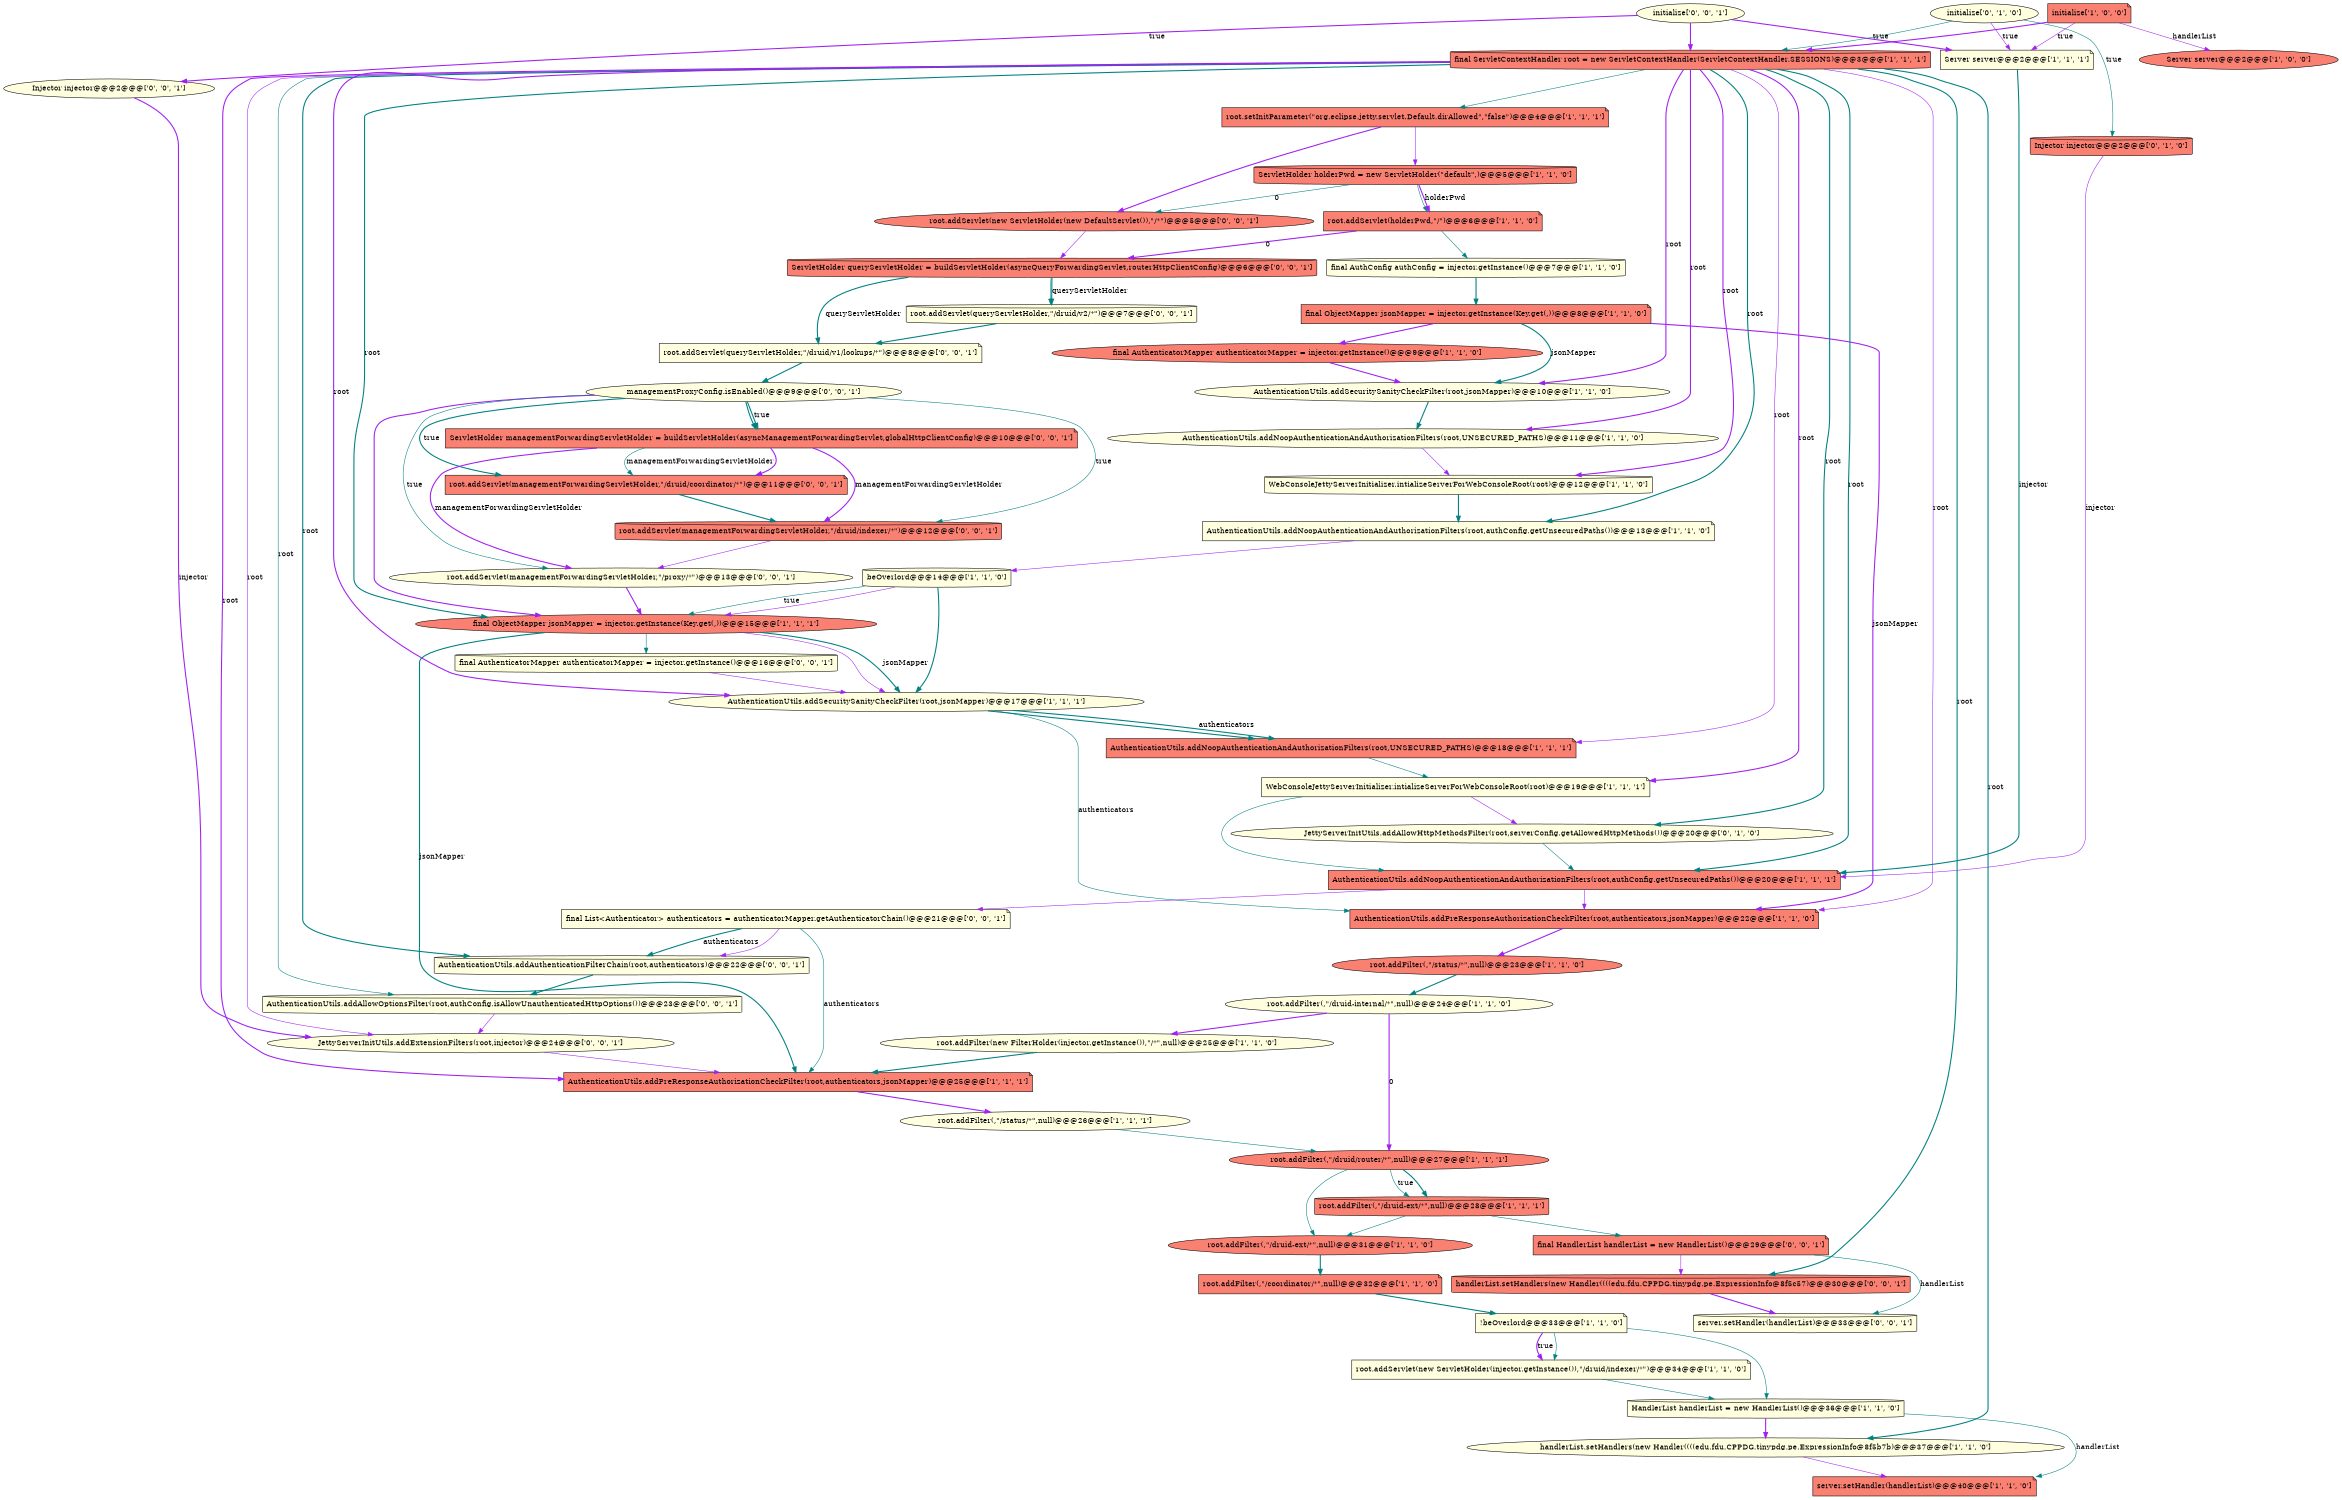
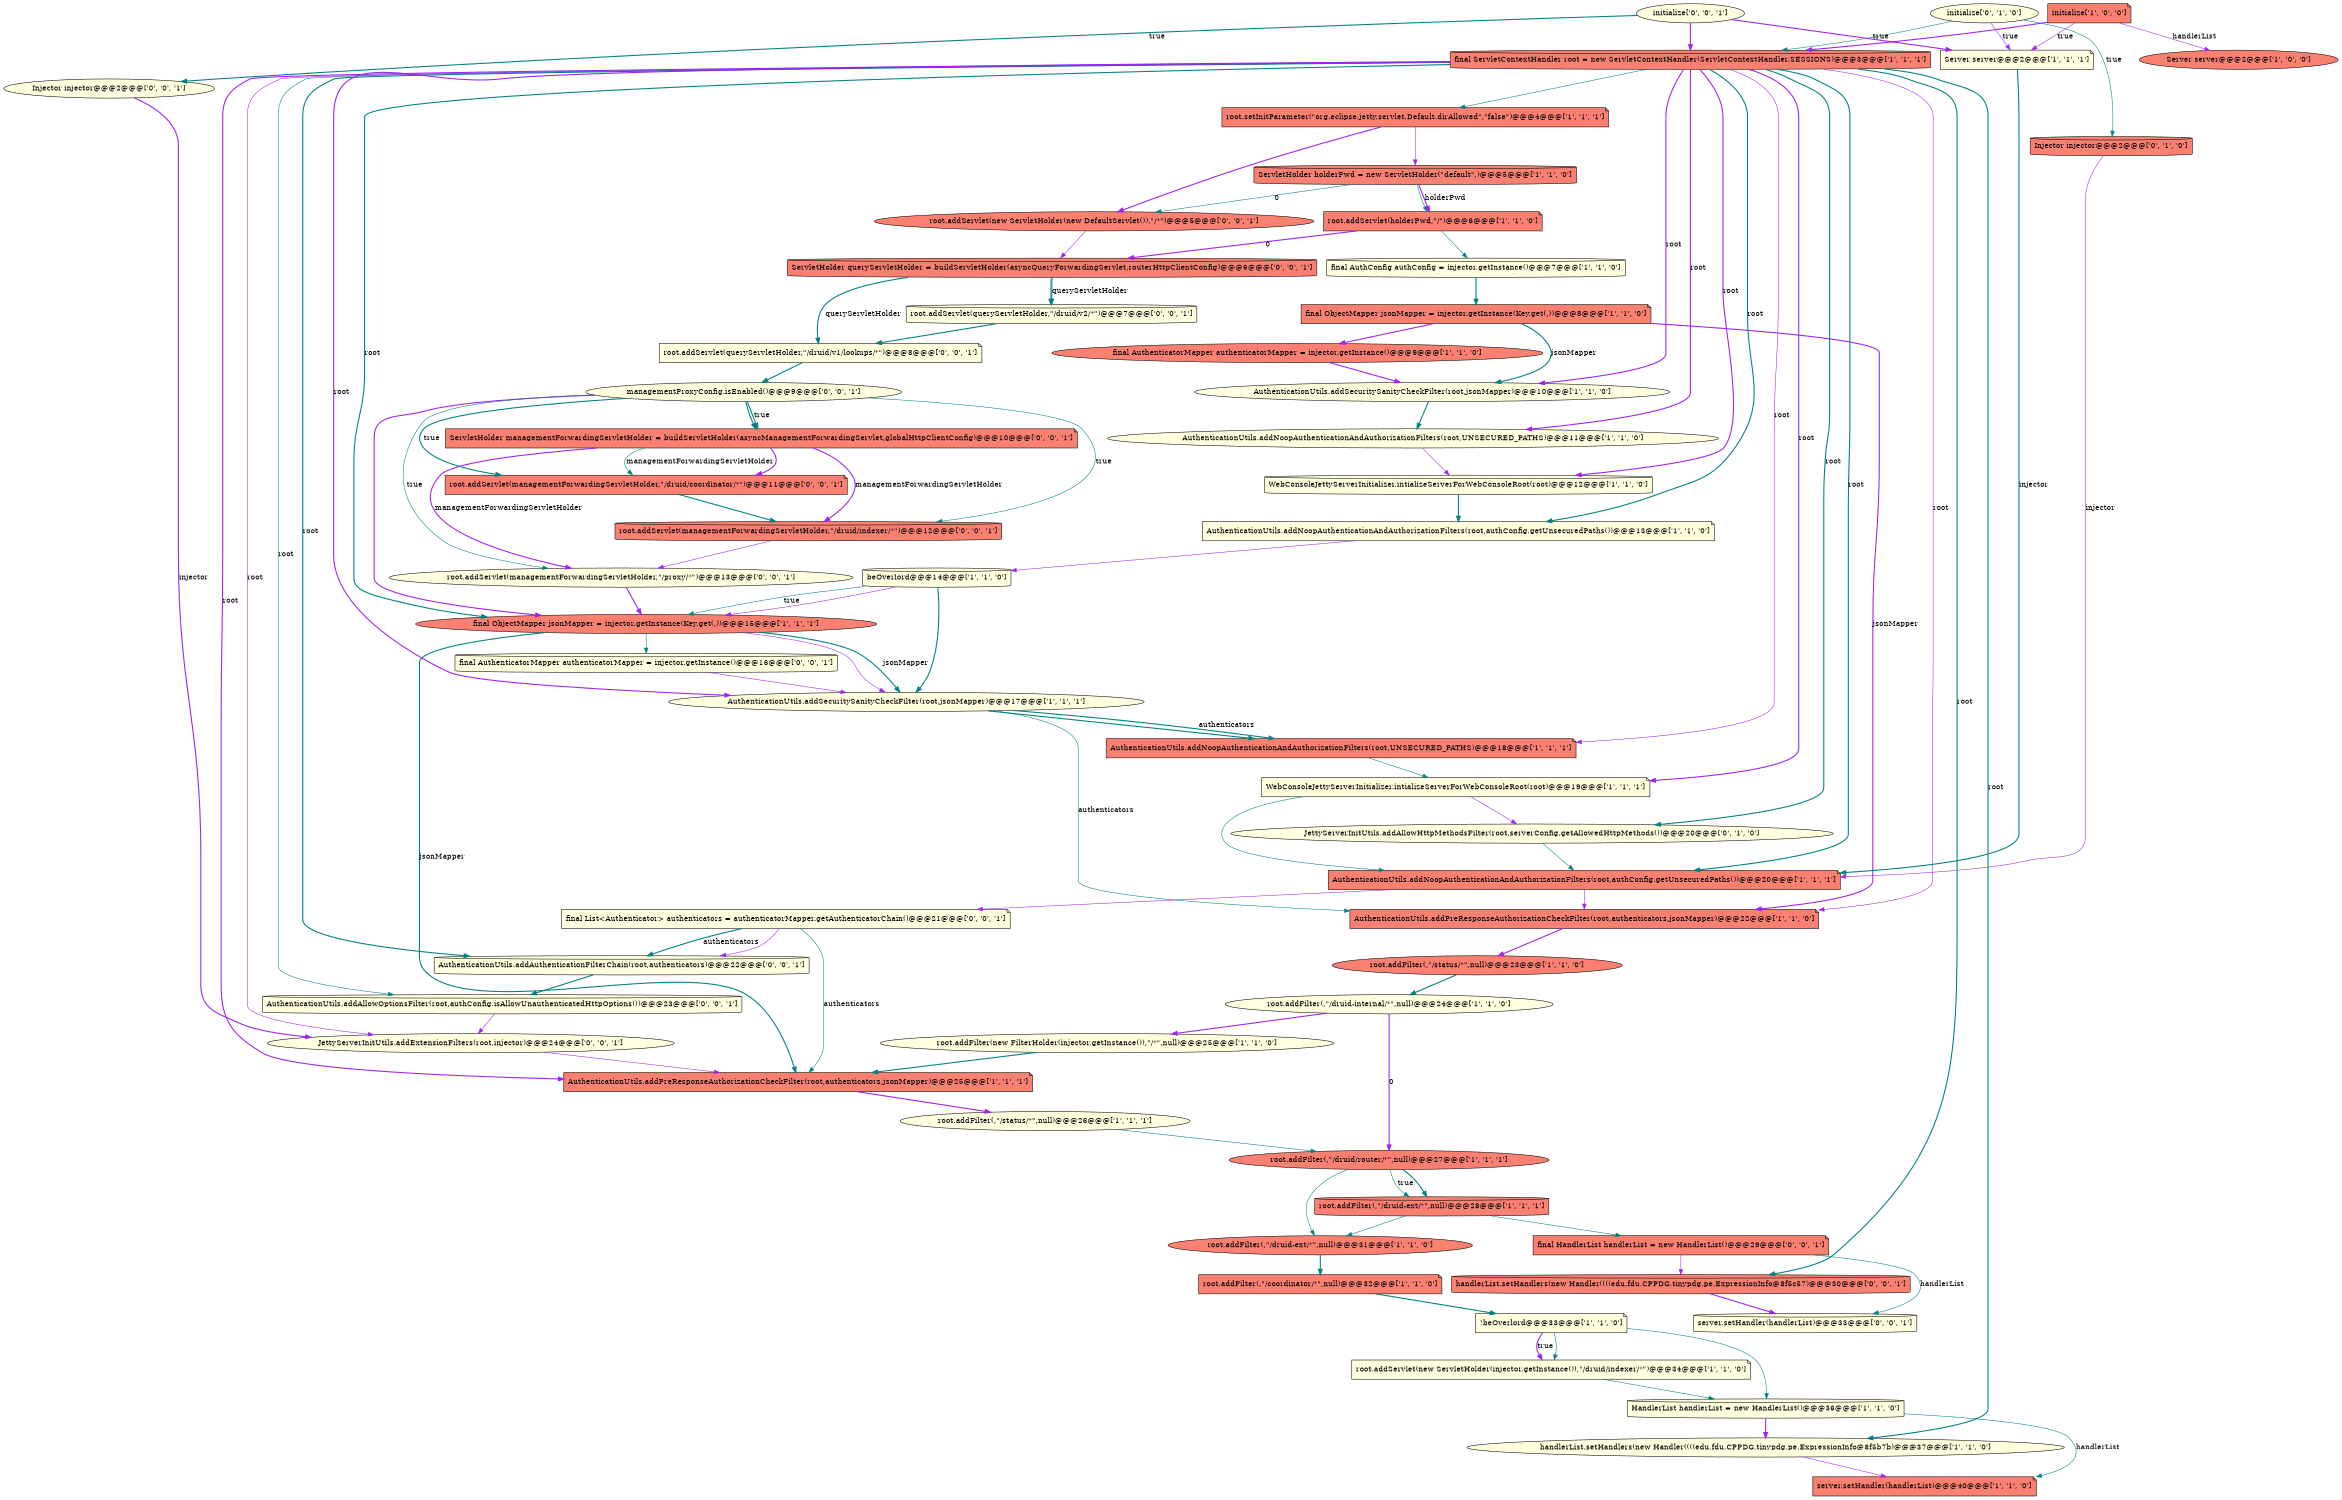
(912, 43) -> (912, 43)
